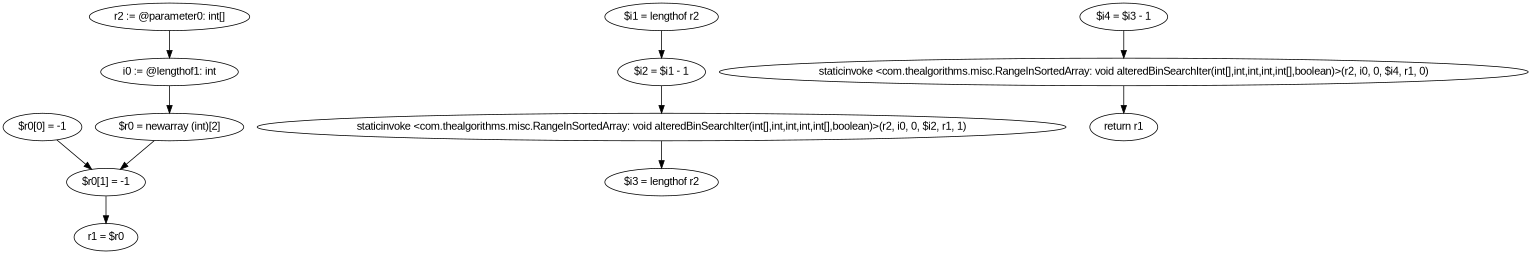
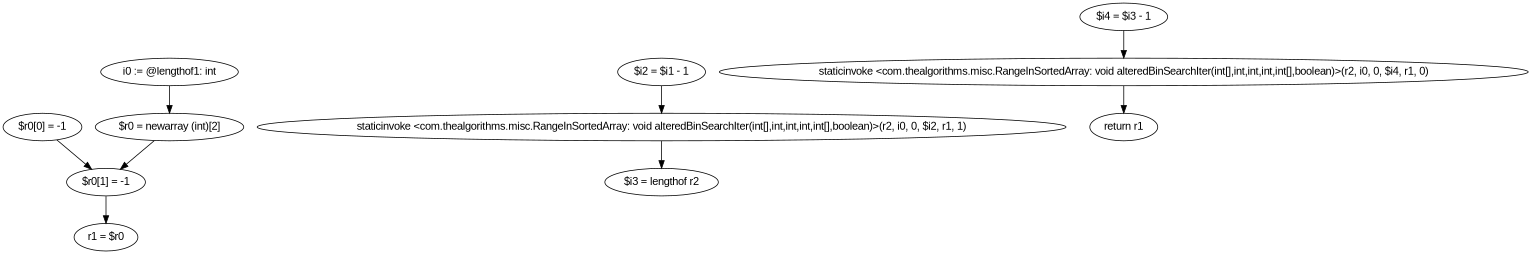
(170, 17) -> none
(662, 17) -> none
